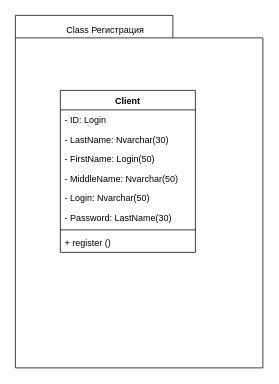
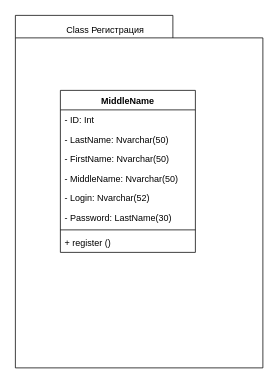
(128, 101) -> (128, 101)
(88, 120) -> (84, 120)
(121, 140) -> (121, 140)
(114, 159) -> (123, 159)
(113, 198) -> (113, 198)
